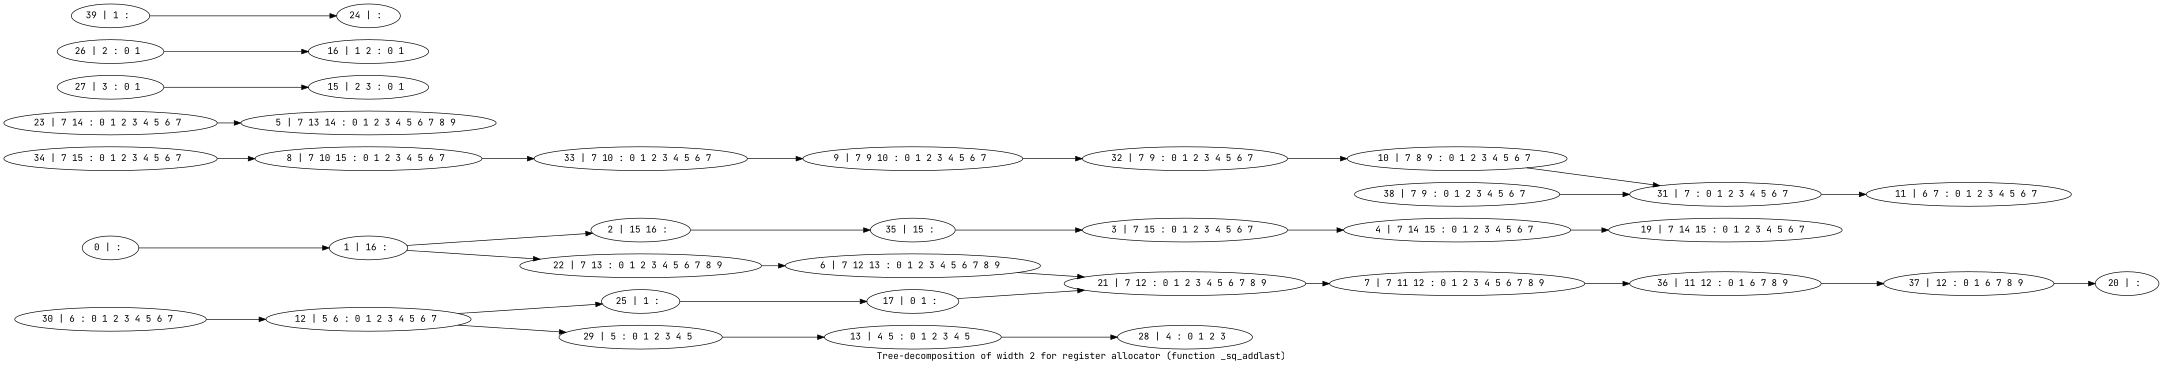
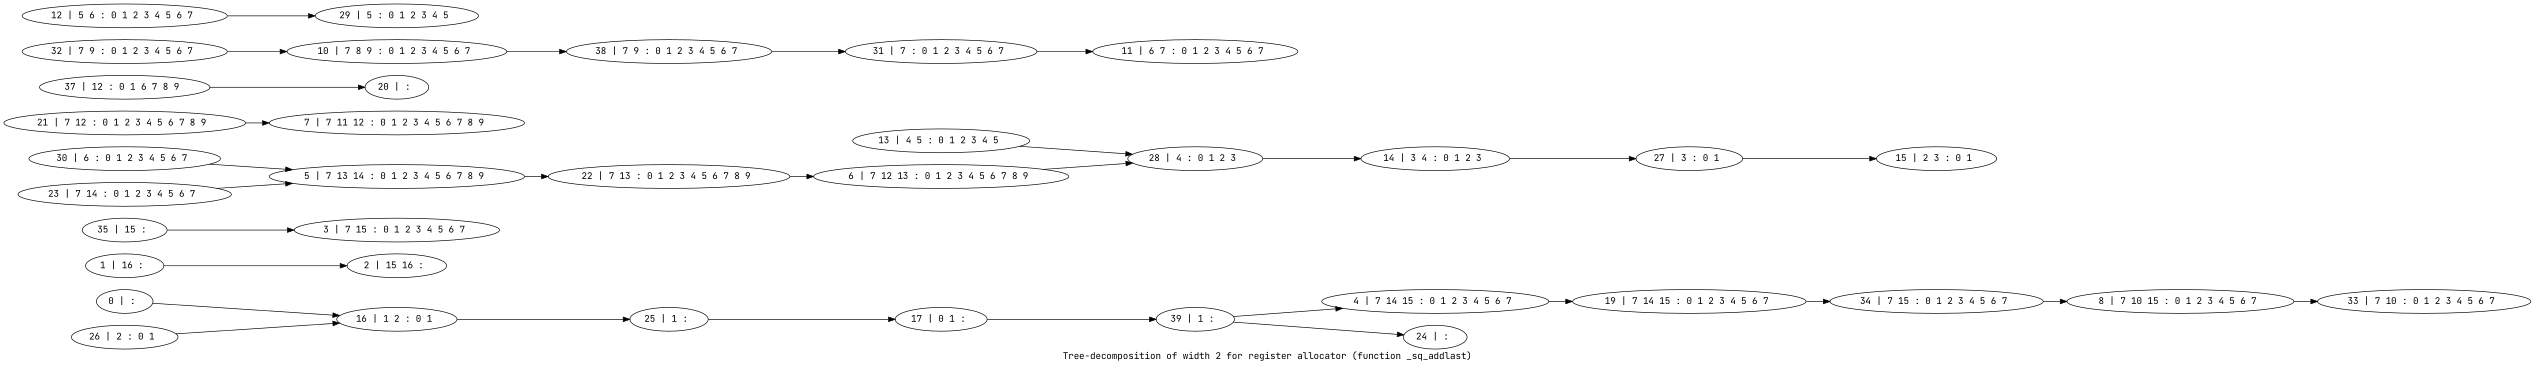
(913, 159) -> none
none -> (1435, 159)
(1590, 176) -> (533, 52)
(777, 230) -> none
(1312, 230) -> (1285, 313)
(231, 248) -> (243, 309)
(470, 255) -> (533, 177)
(1047, 275) -> (1085, 166)
(1725, 284) -> none
(1018, 295) -> (1068, 319)
none -> (1815, 301)
(527, 309) -> (540, 319)
(233, 319) -> (248, 167)
(770, 337) -> none
